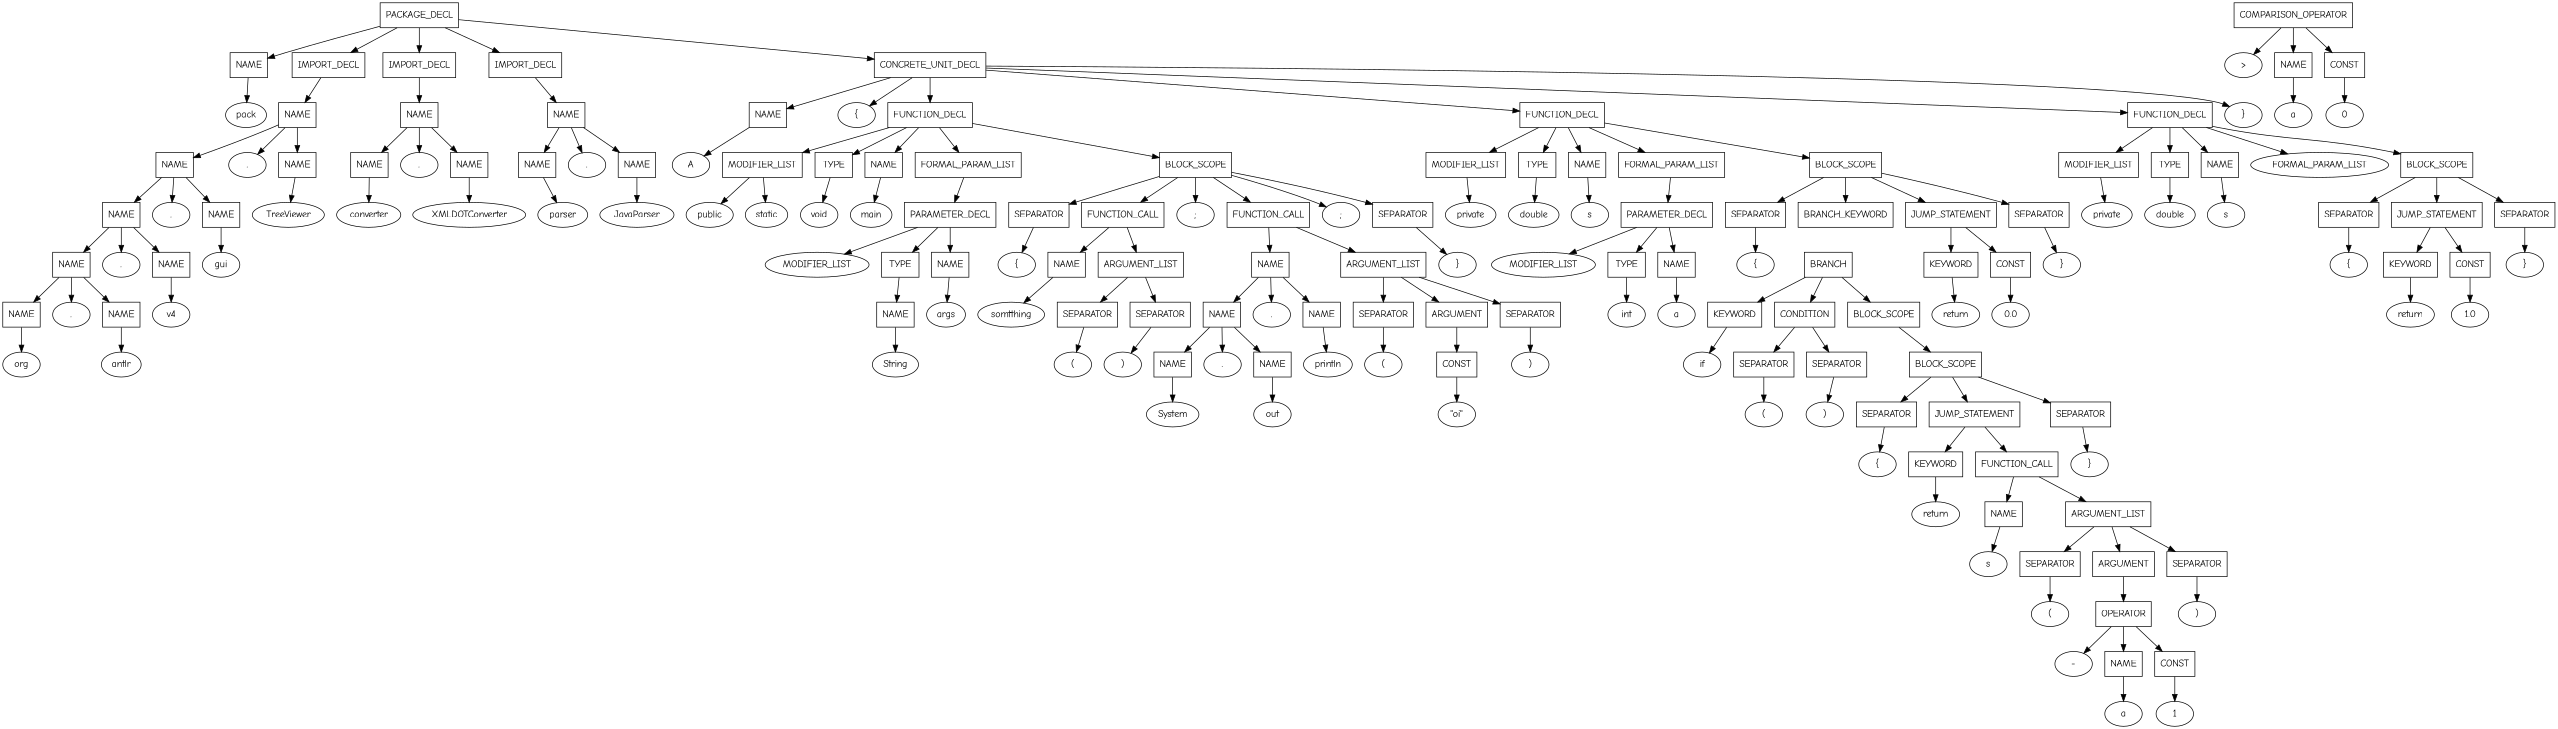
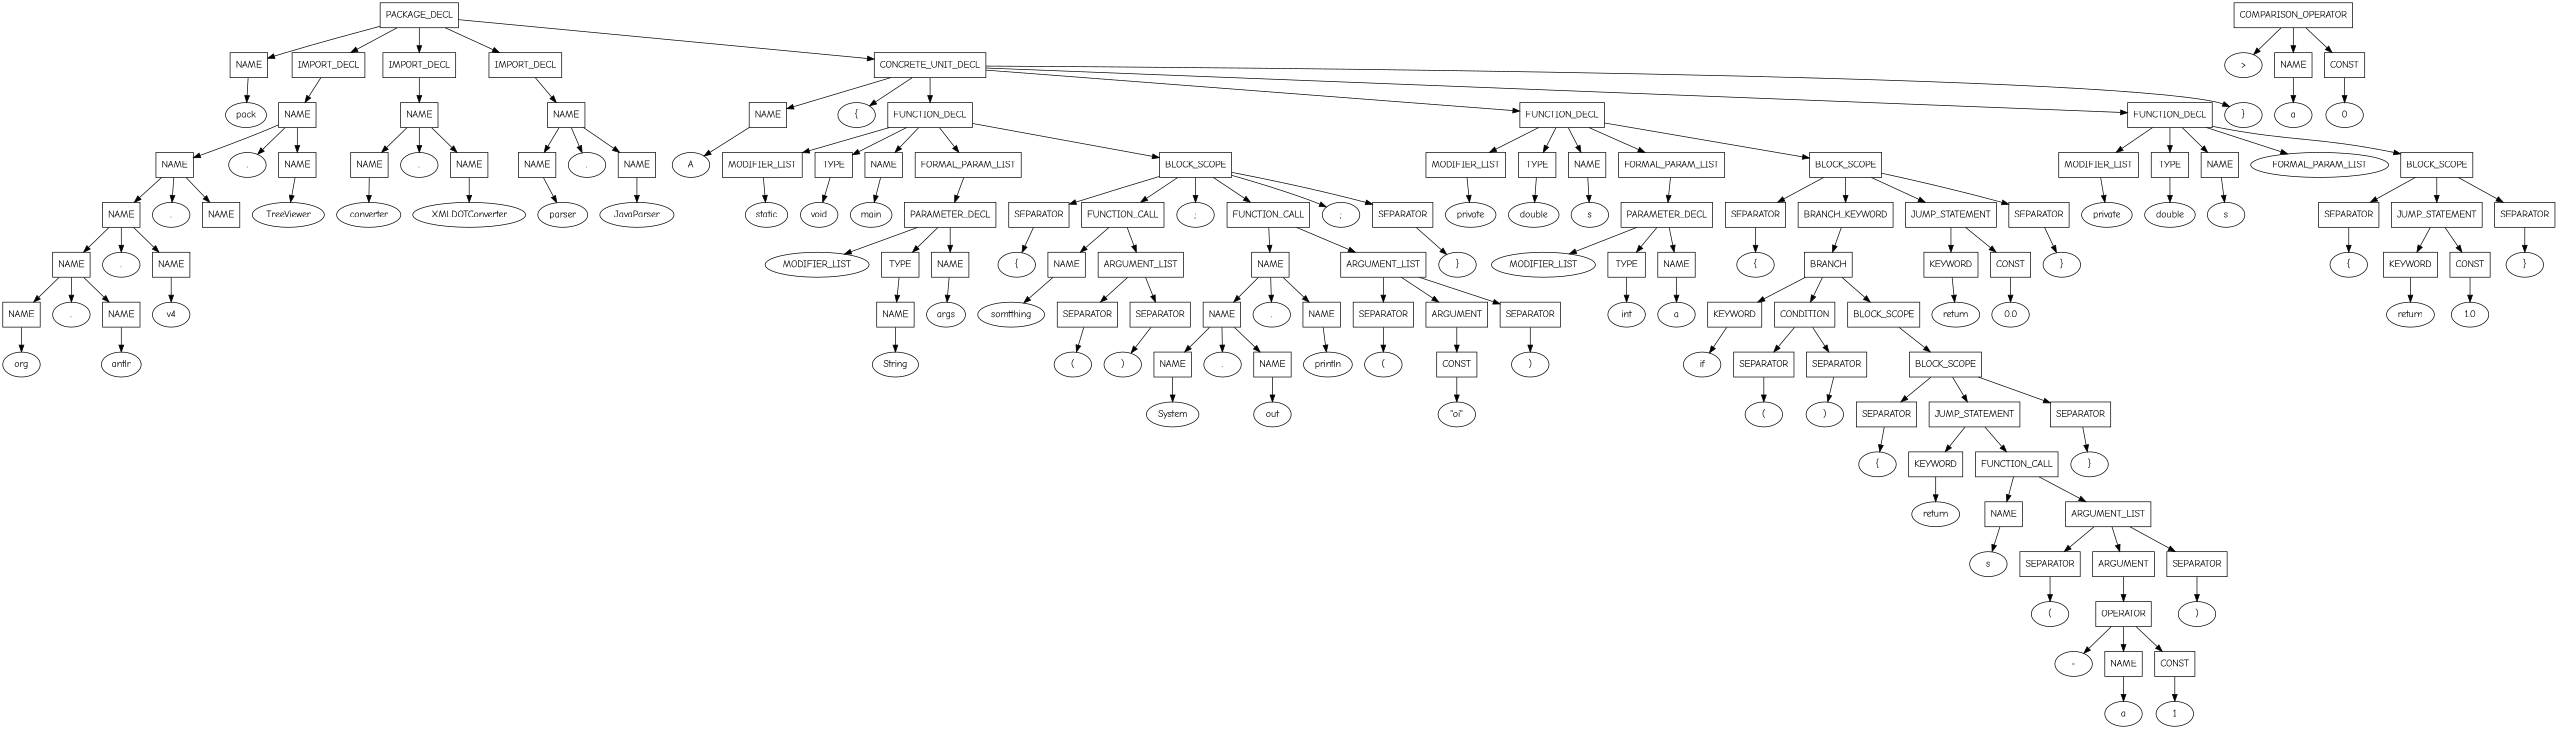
(710, 215) -> none
none -> (1838, 237)
(221, 265) -> none
